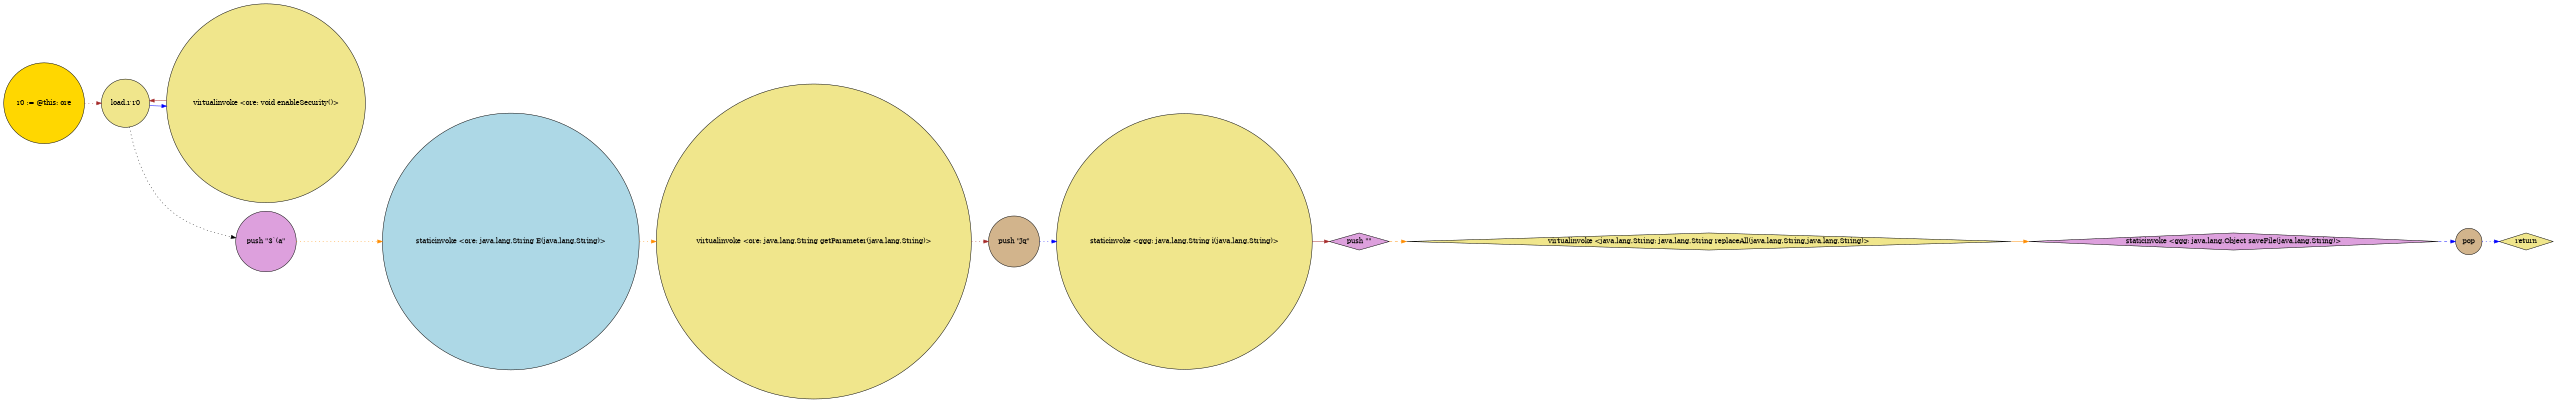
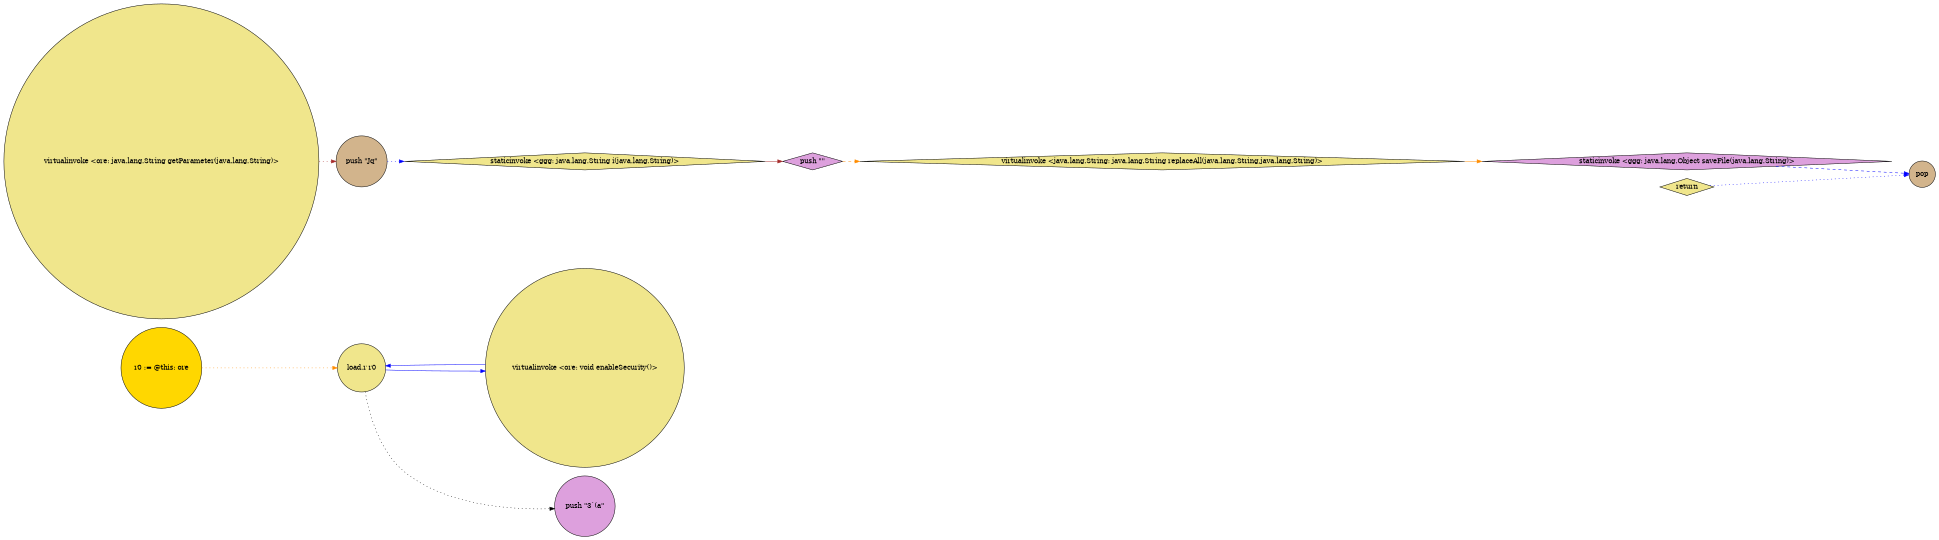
(160, 100) -> (438, 365)
(91, 103) -> (267, 368)
(511, 242) -> none
(1184, 242) -> (585, 161)
(2488, 242) -> (1807, 180)
